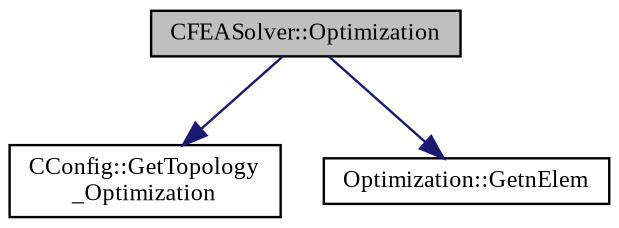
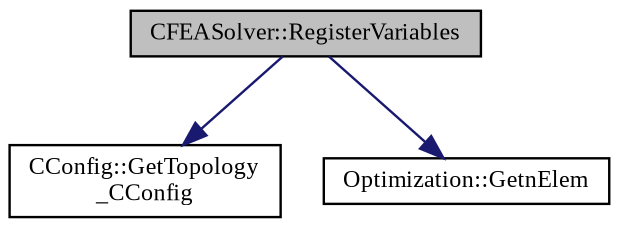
(306, 34) -> (306, 34)
(145, 181) -> (145, 181)
